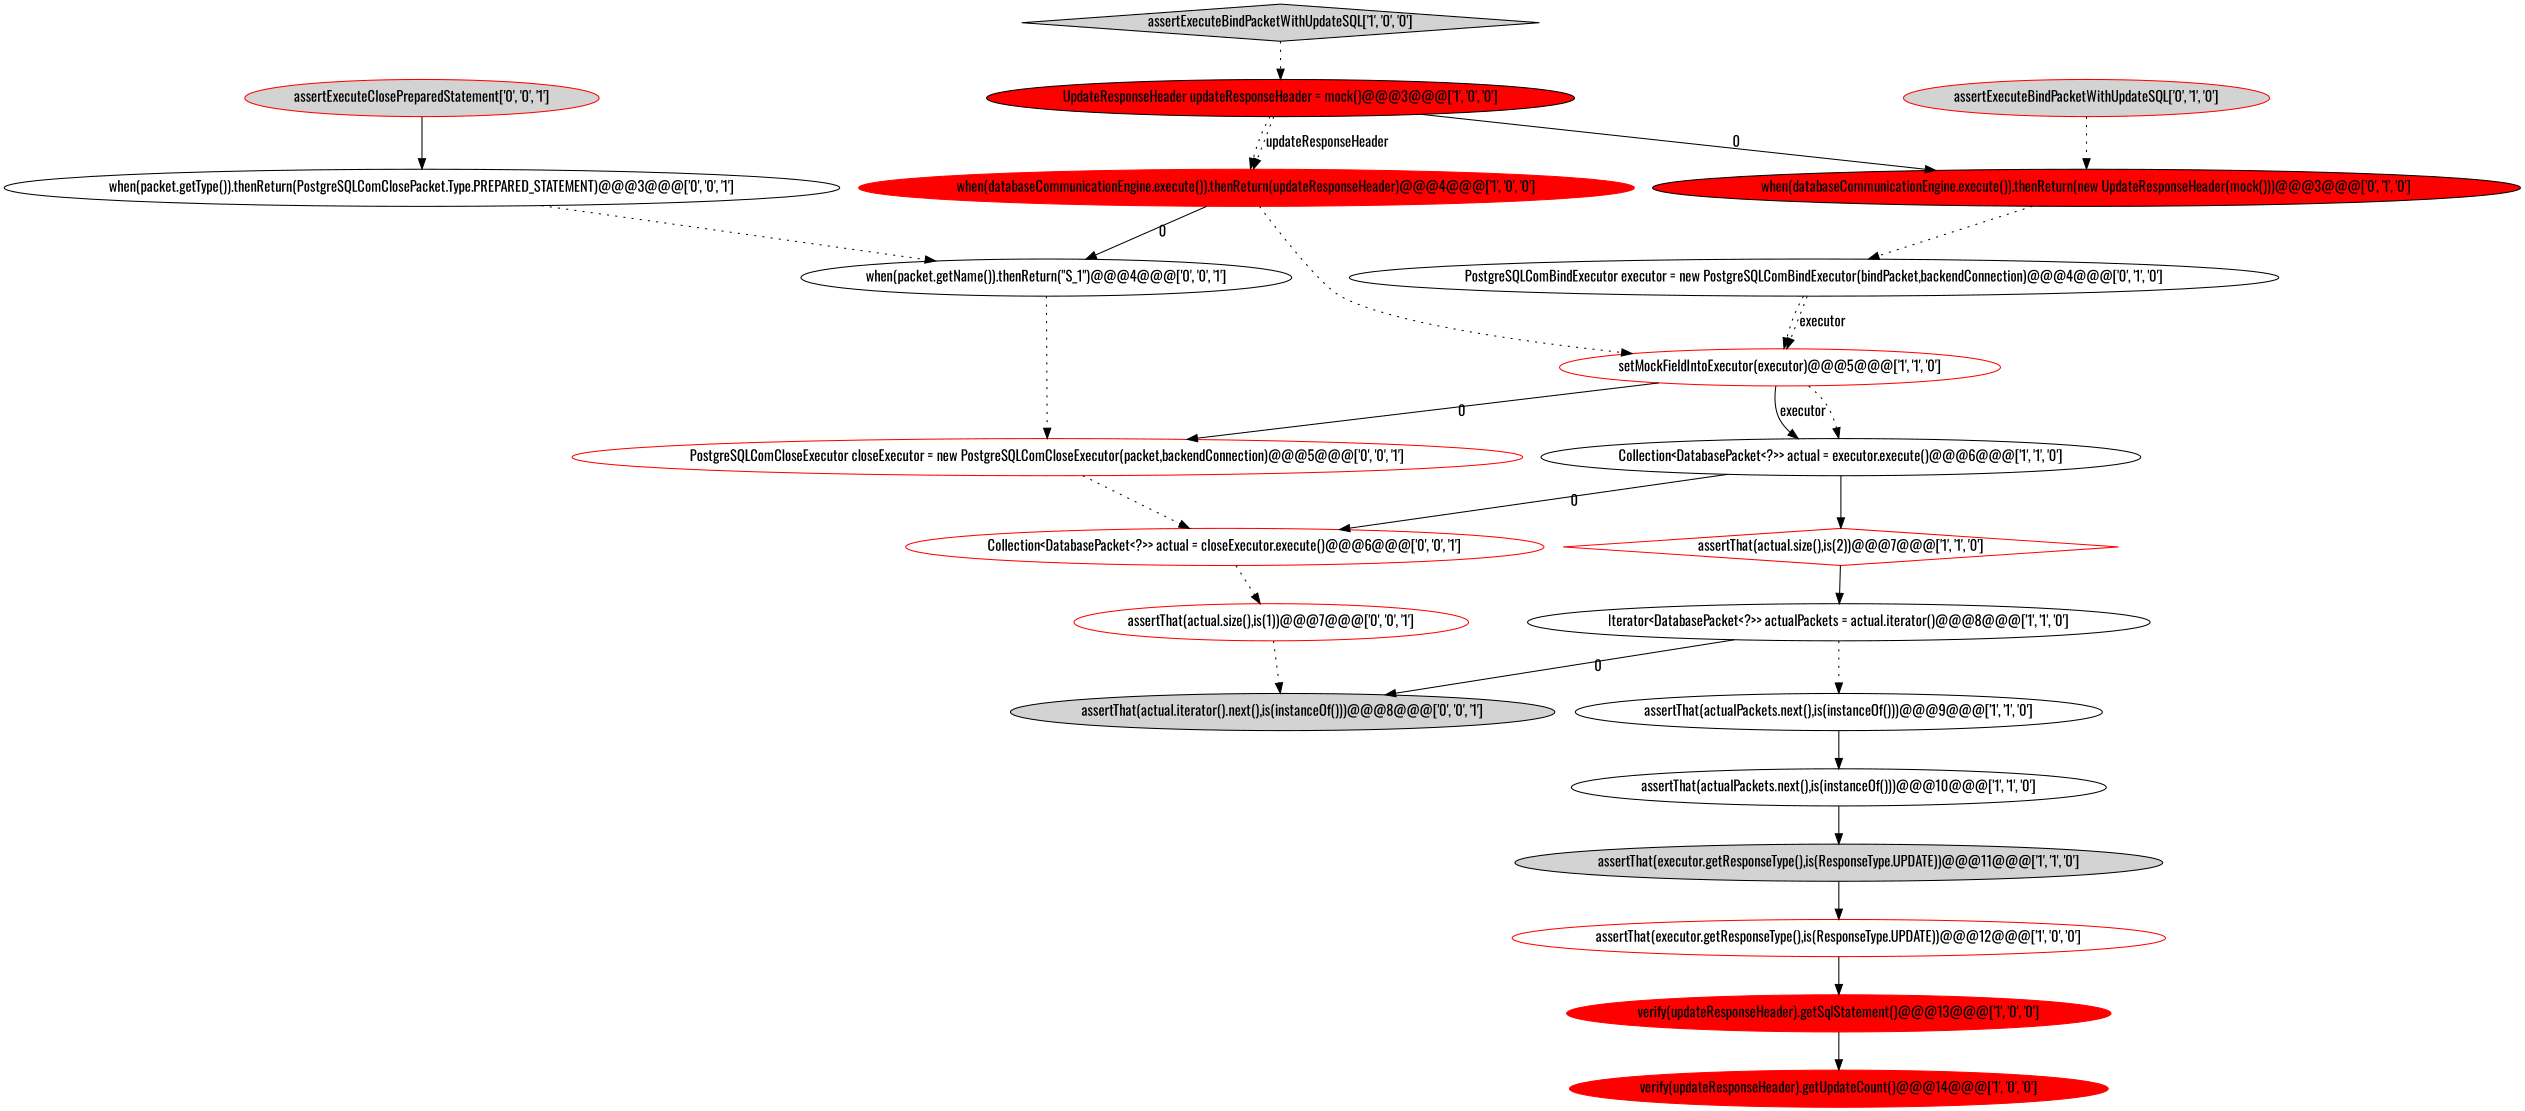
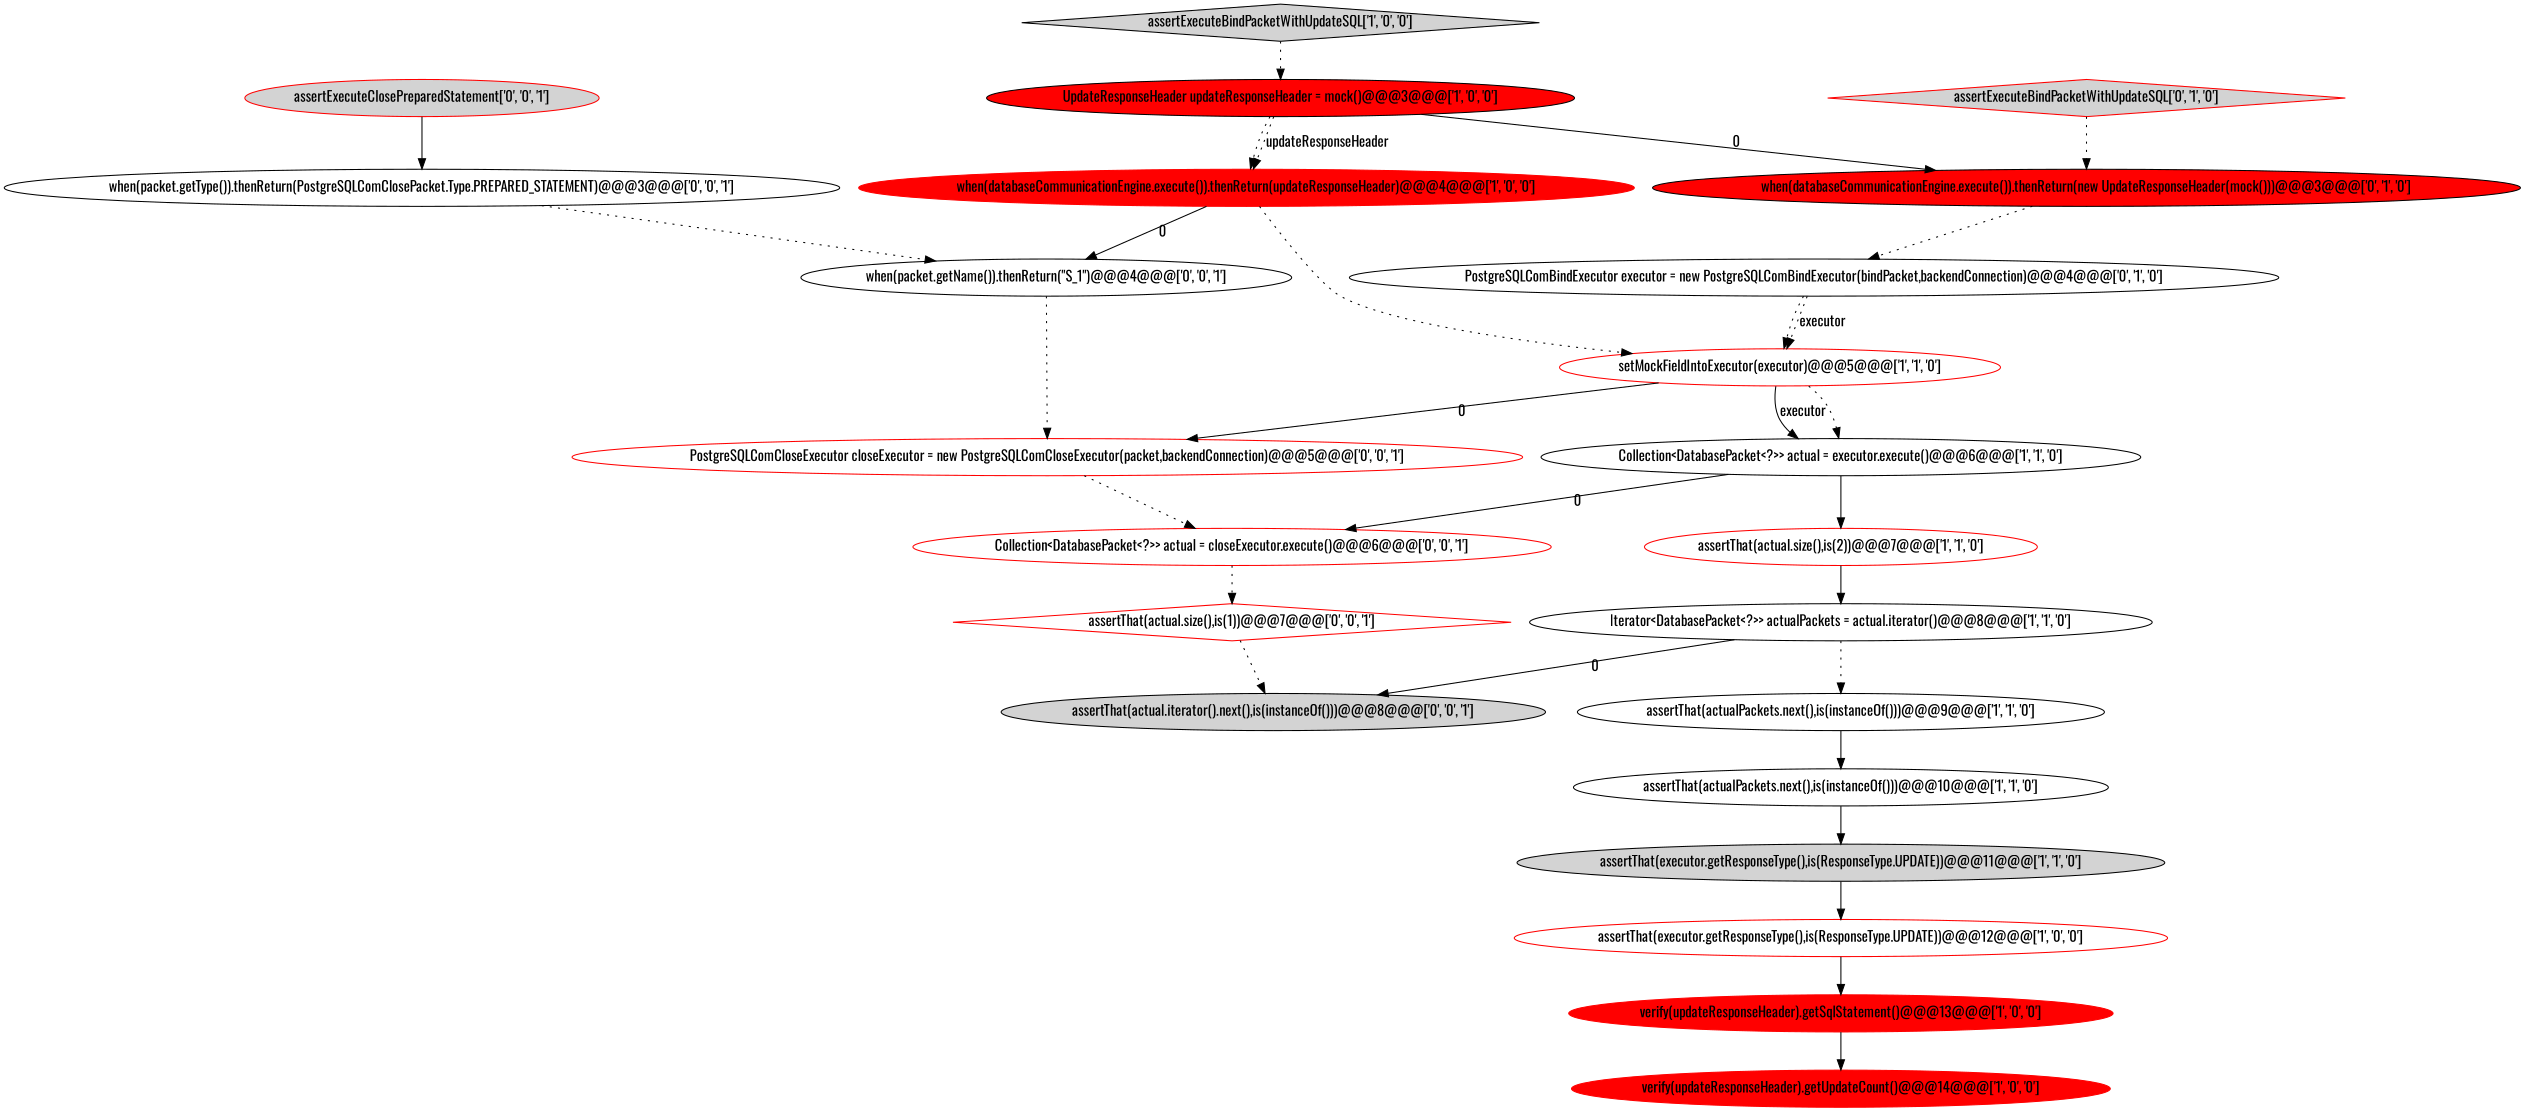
(2086, 98) -> (2086, 98)
(1841, 547) -> (1841, 547)
(1271, 622) -> (1232, 622)
